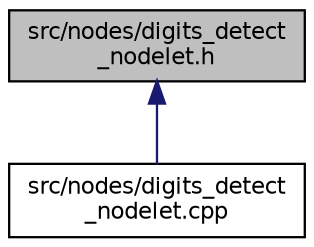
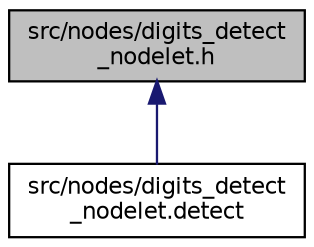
(157, 201) -> (157, 201)
